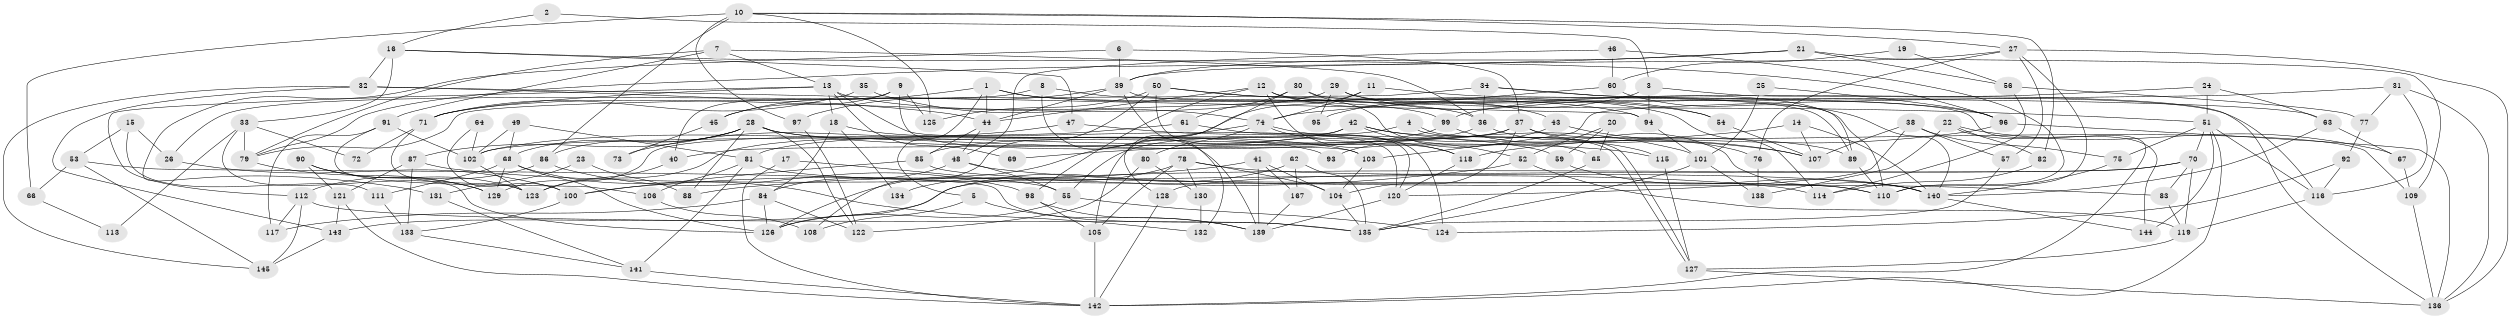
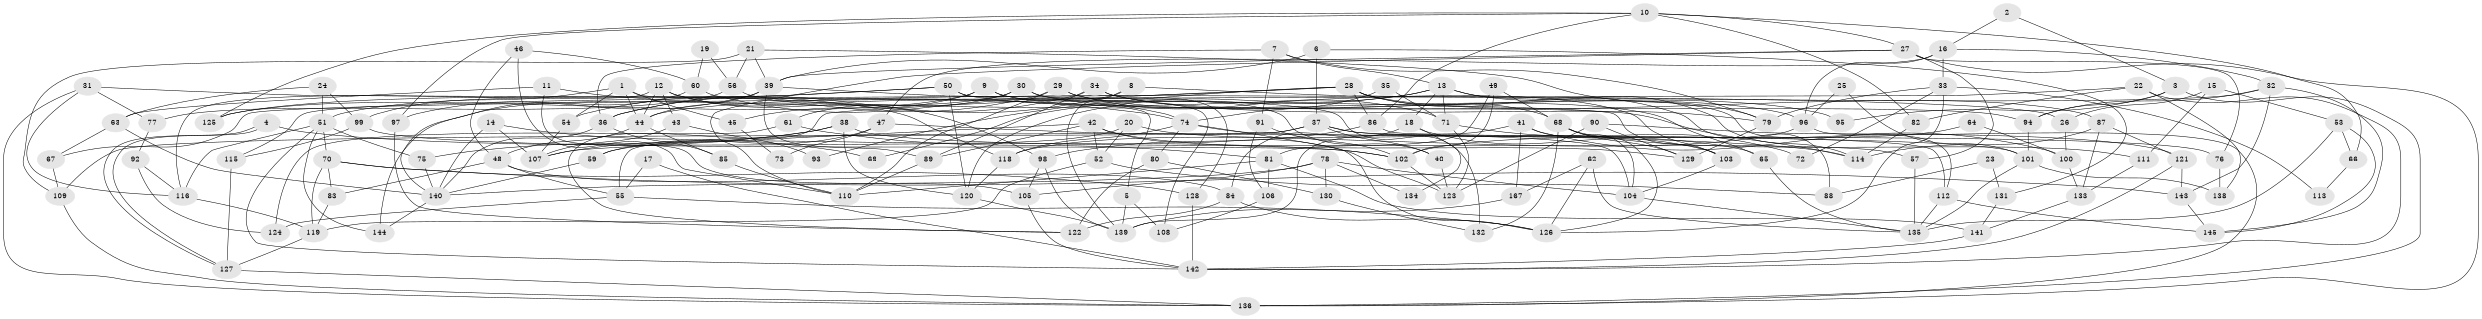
none -> (1370, 135)
(809, 169) -> none
(273, 233) -> none
